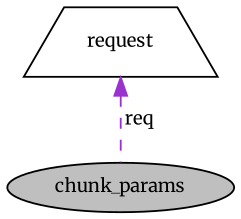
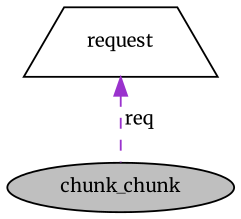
(121, 187) -> (121, 187)
